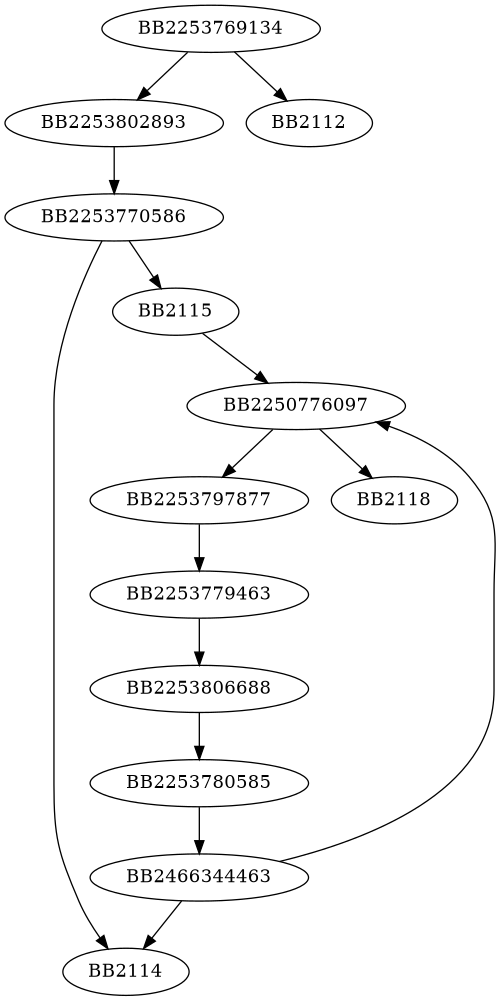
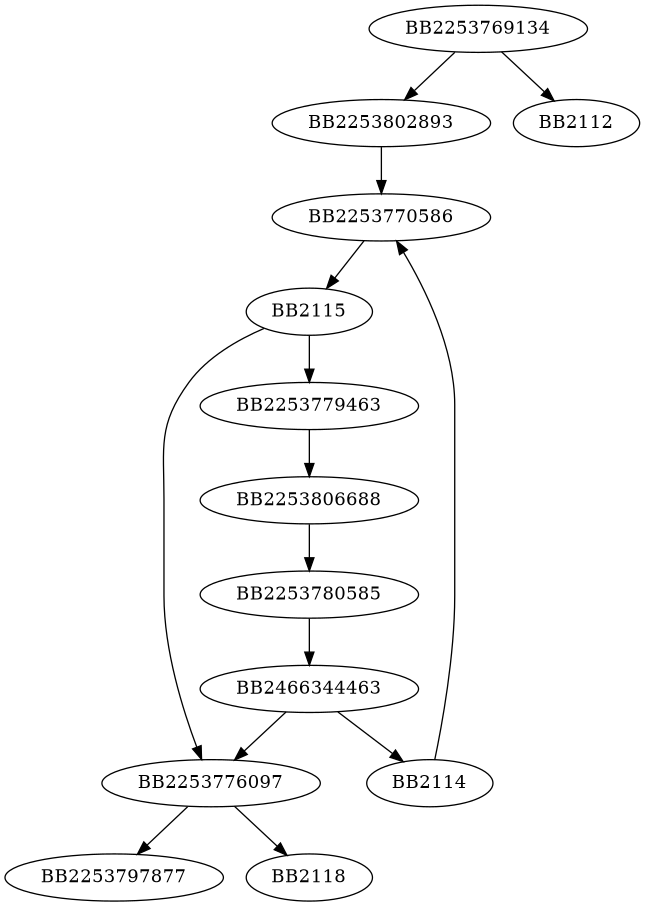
(296, 406) -> (211, 783)
(199, 541) -> (309, 352)
(54, 590) -> (455, 502)
